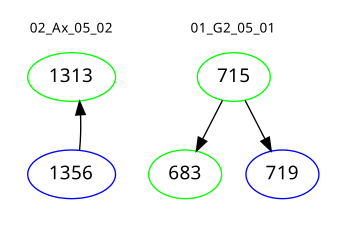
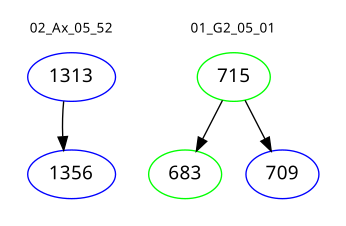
(72, 29) -> (72, 29)
(72, 77) -> (72, 77)
(81, 133) -> (63, 119)
(282, 174) -> (282, 174)
